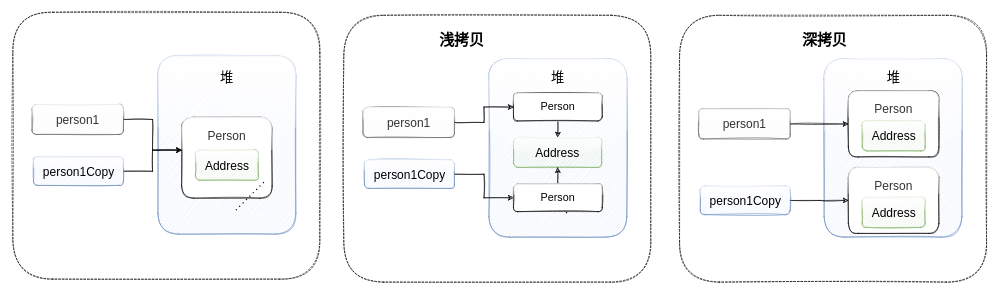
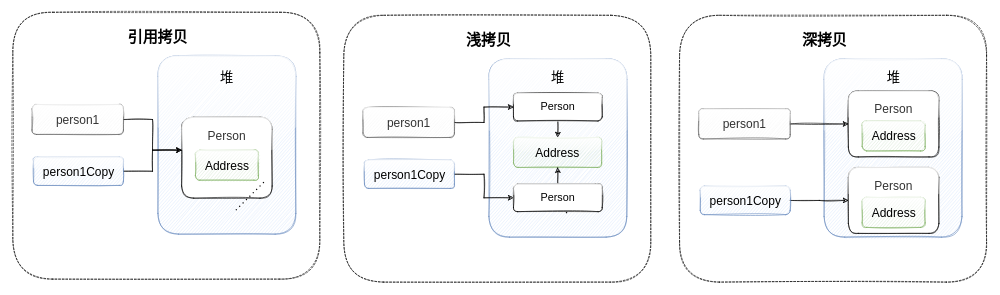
none -> (158, 36)
(462, 39) -> (489, 39)
